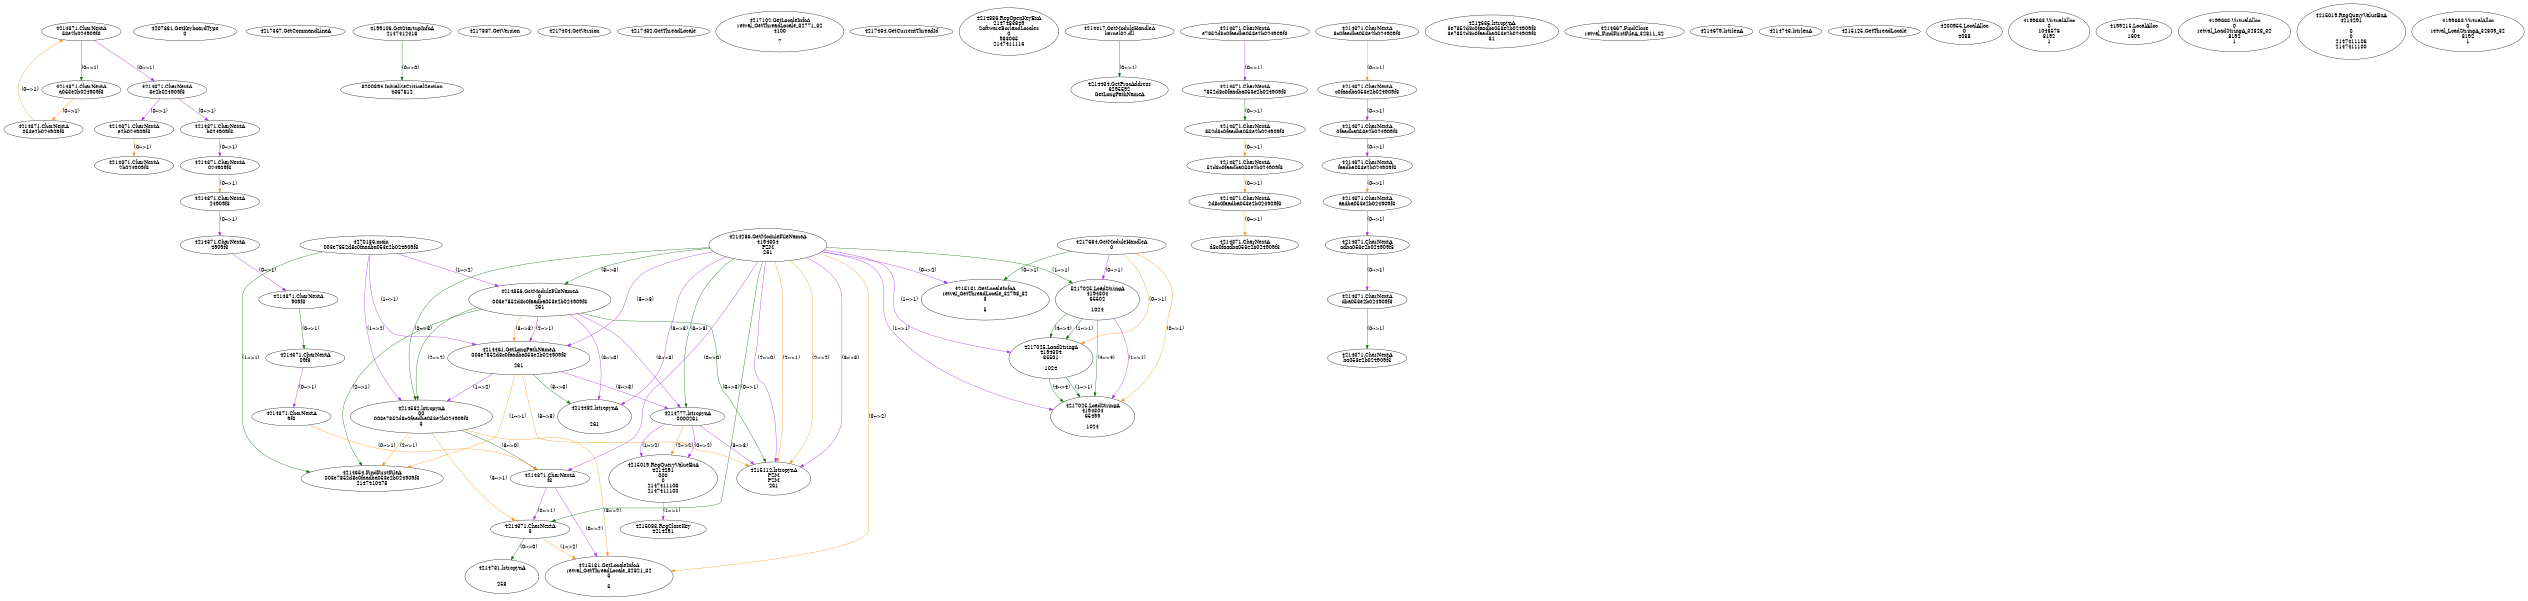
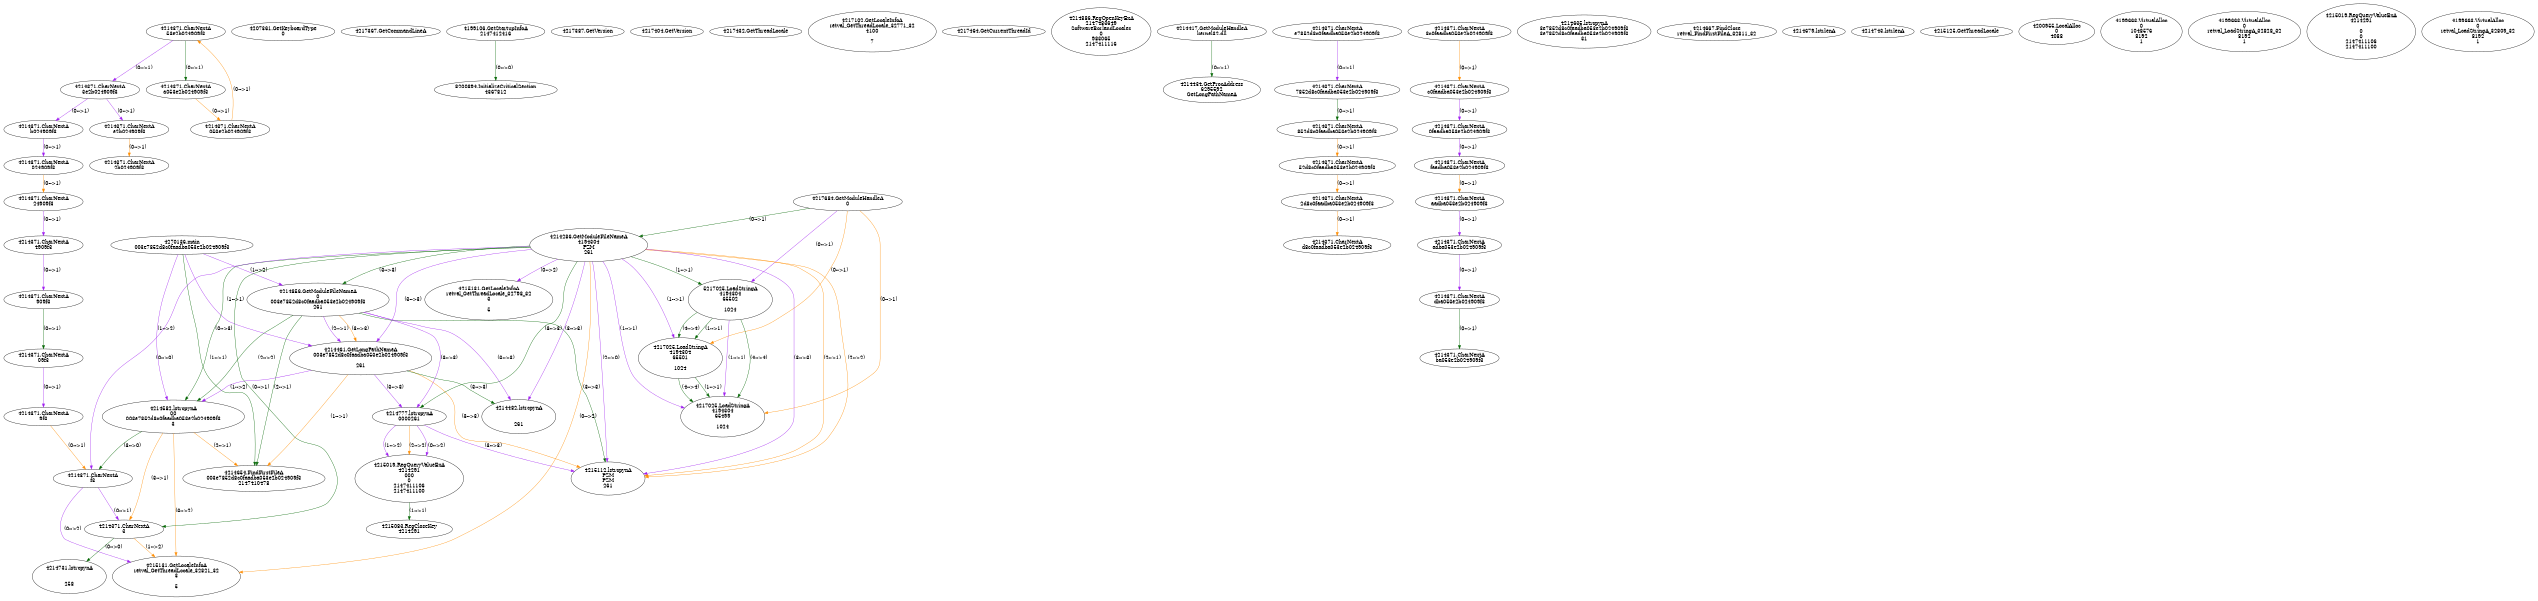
(2134, 32) -> none
(1037, 261) -> (726, 222)
(663, 510) -> (409, 509)
